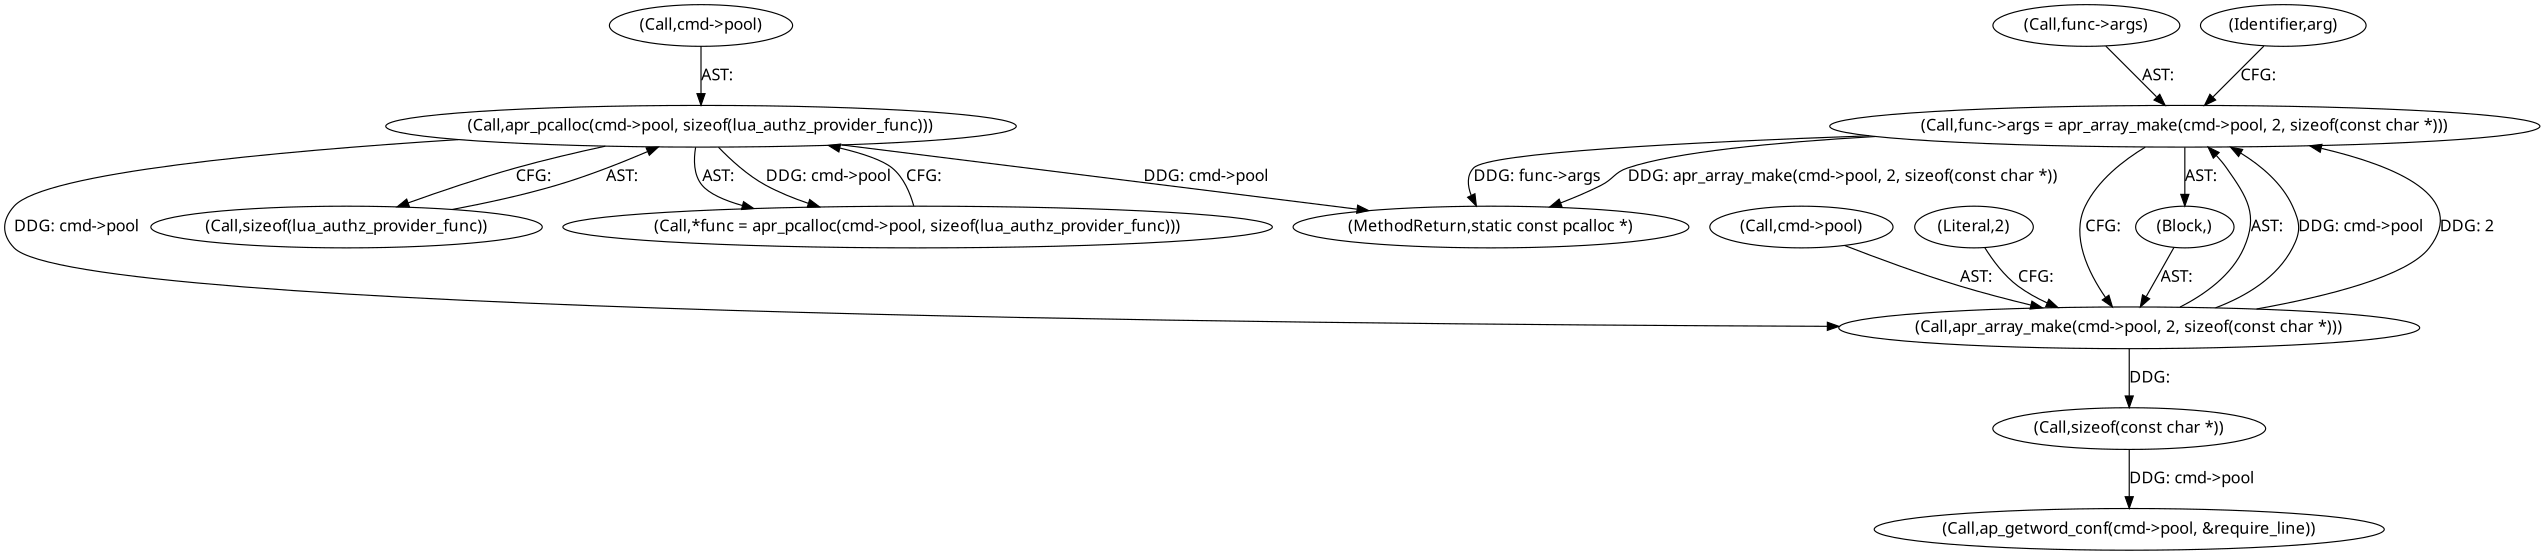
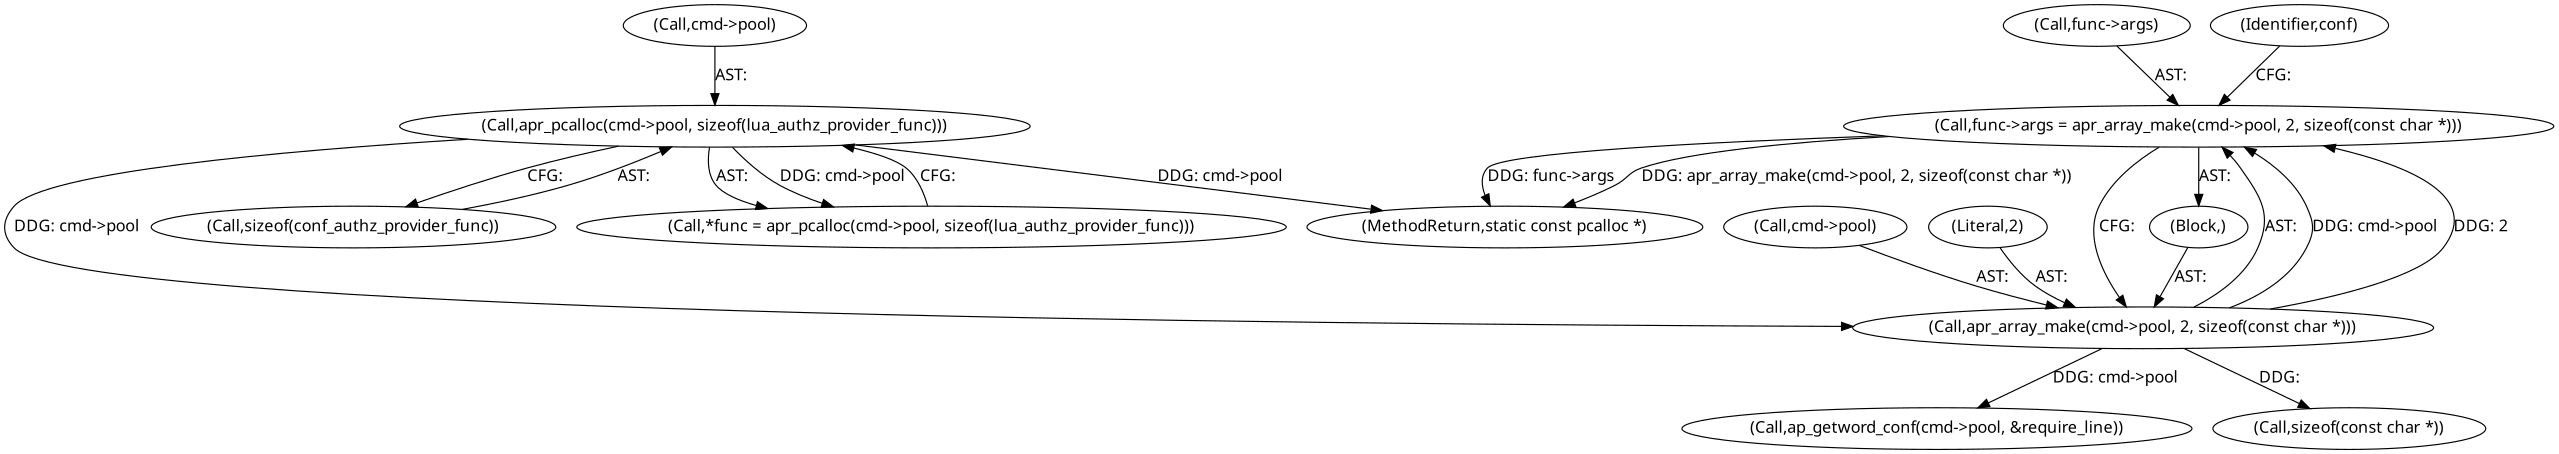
(2283, 25) -> (2300, 25)
(347, 227) -> (354, 227)
(2038, 277) -> (2054, 277)
(2129, 473) -> (2045, 376)
